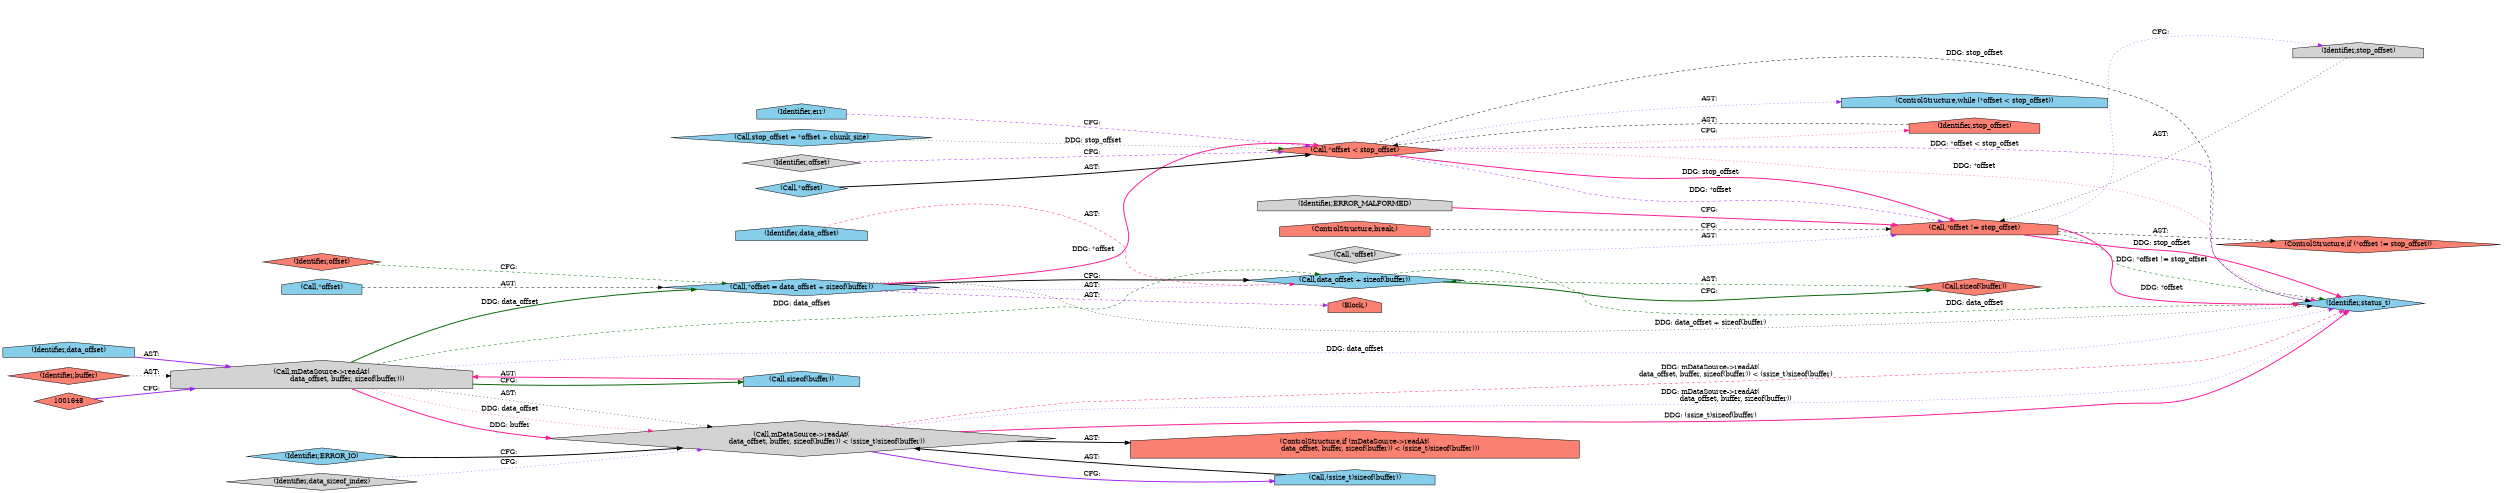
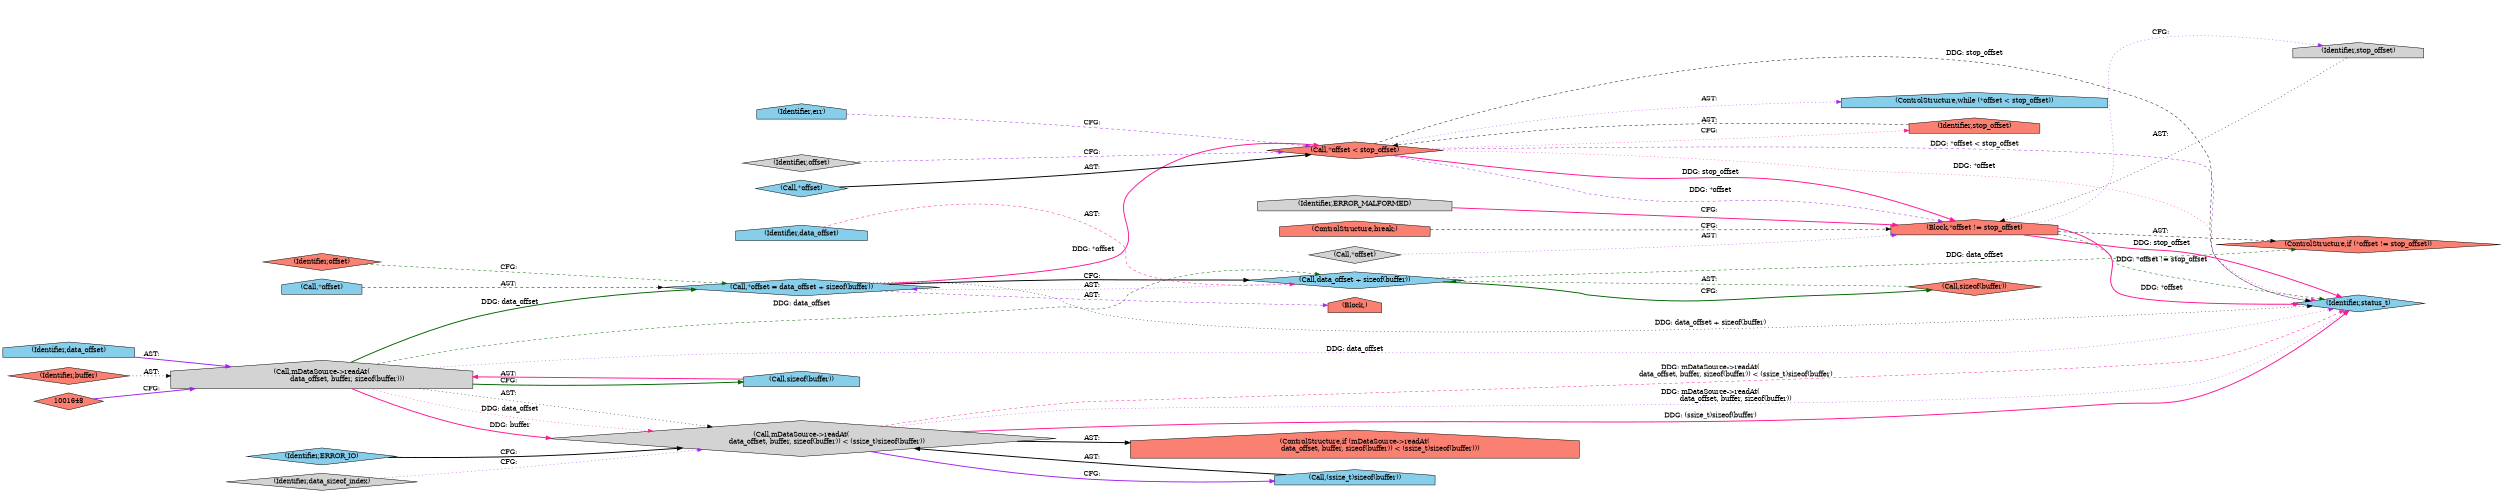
(801, 138) -> none
(1974, 228) -> (1974, 228)
(1837, 314) -> (1864, 266)
